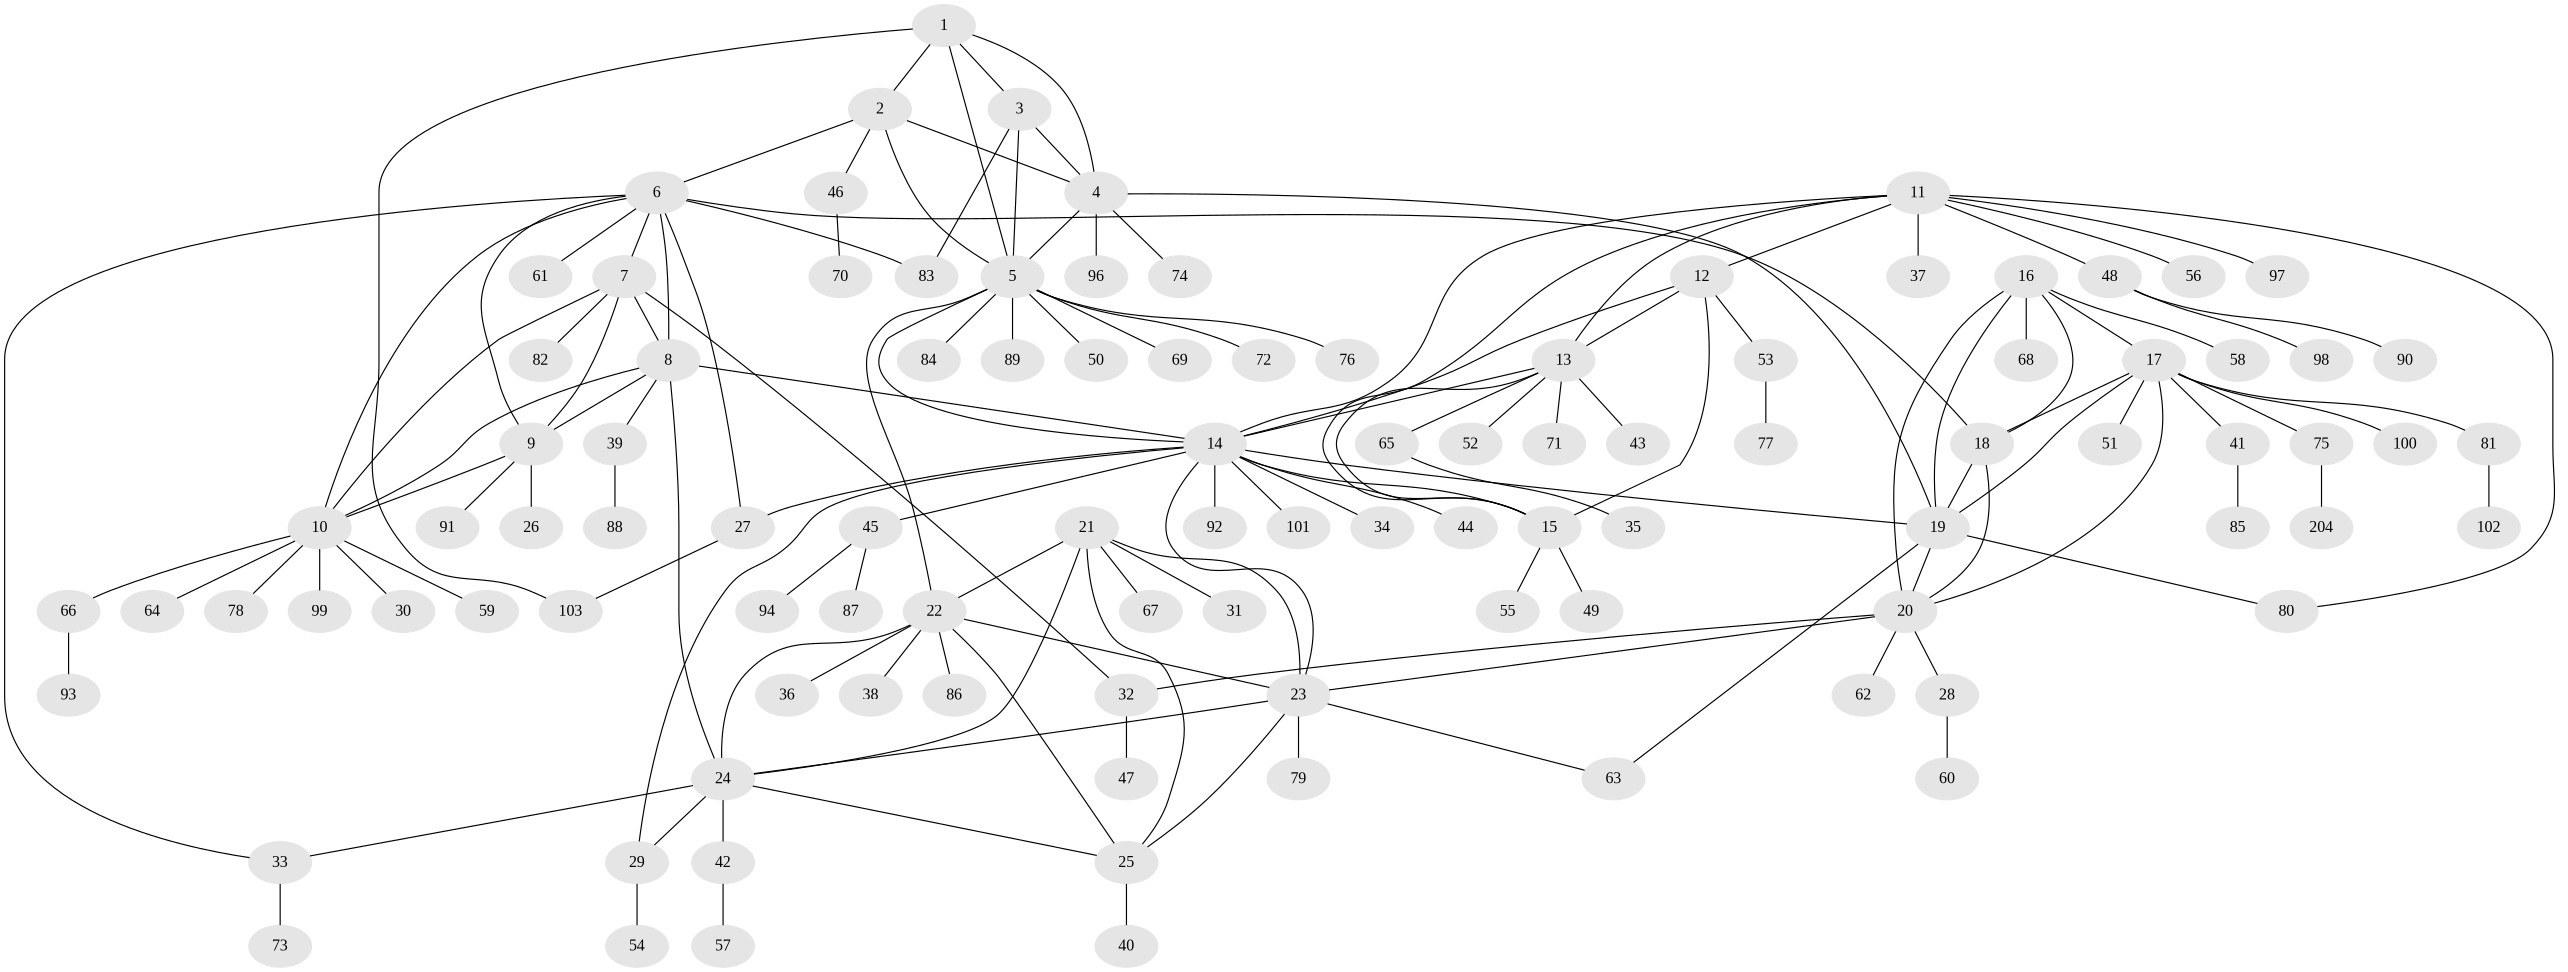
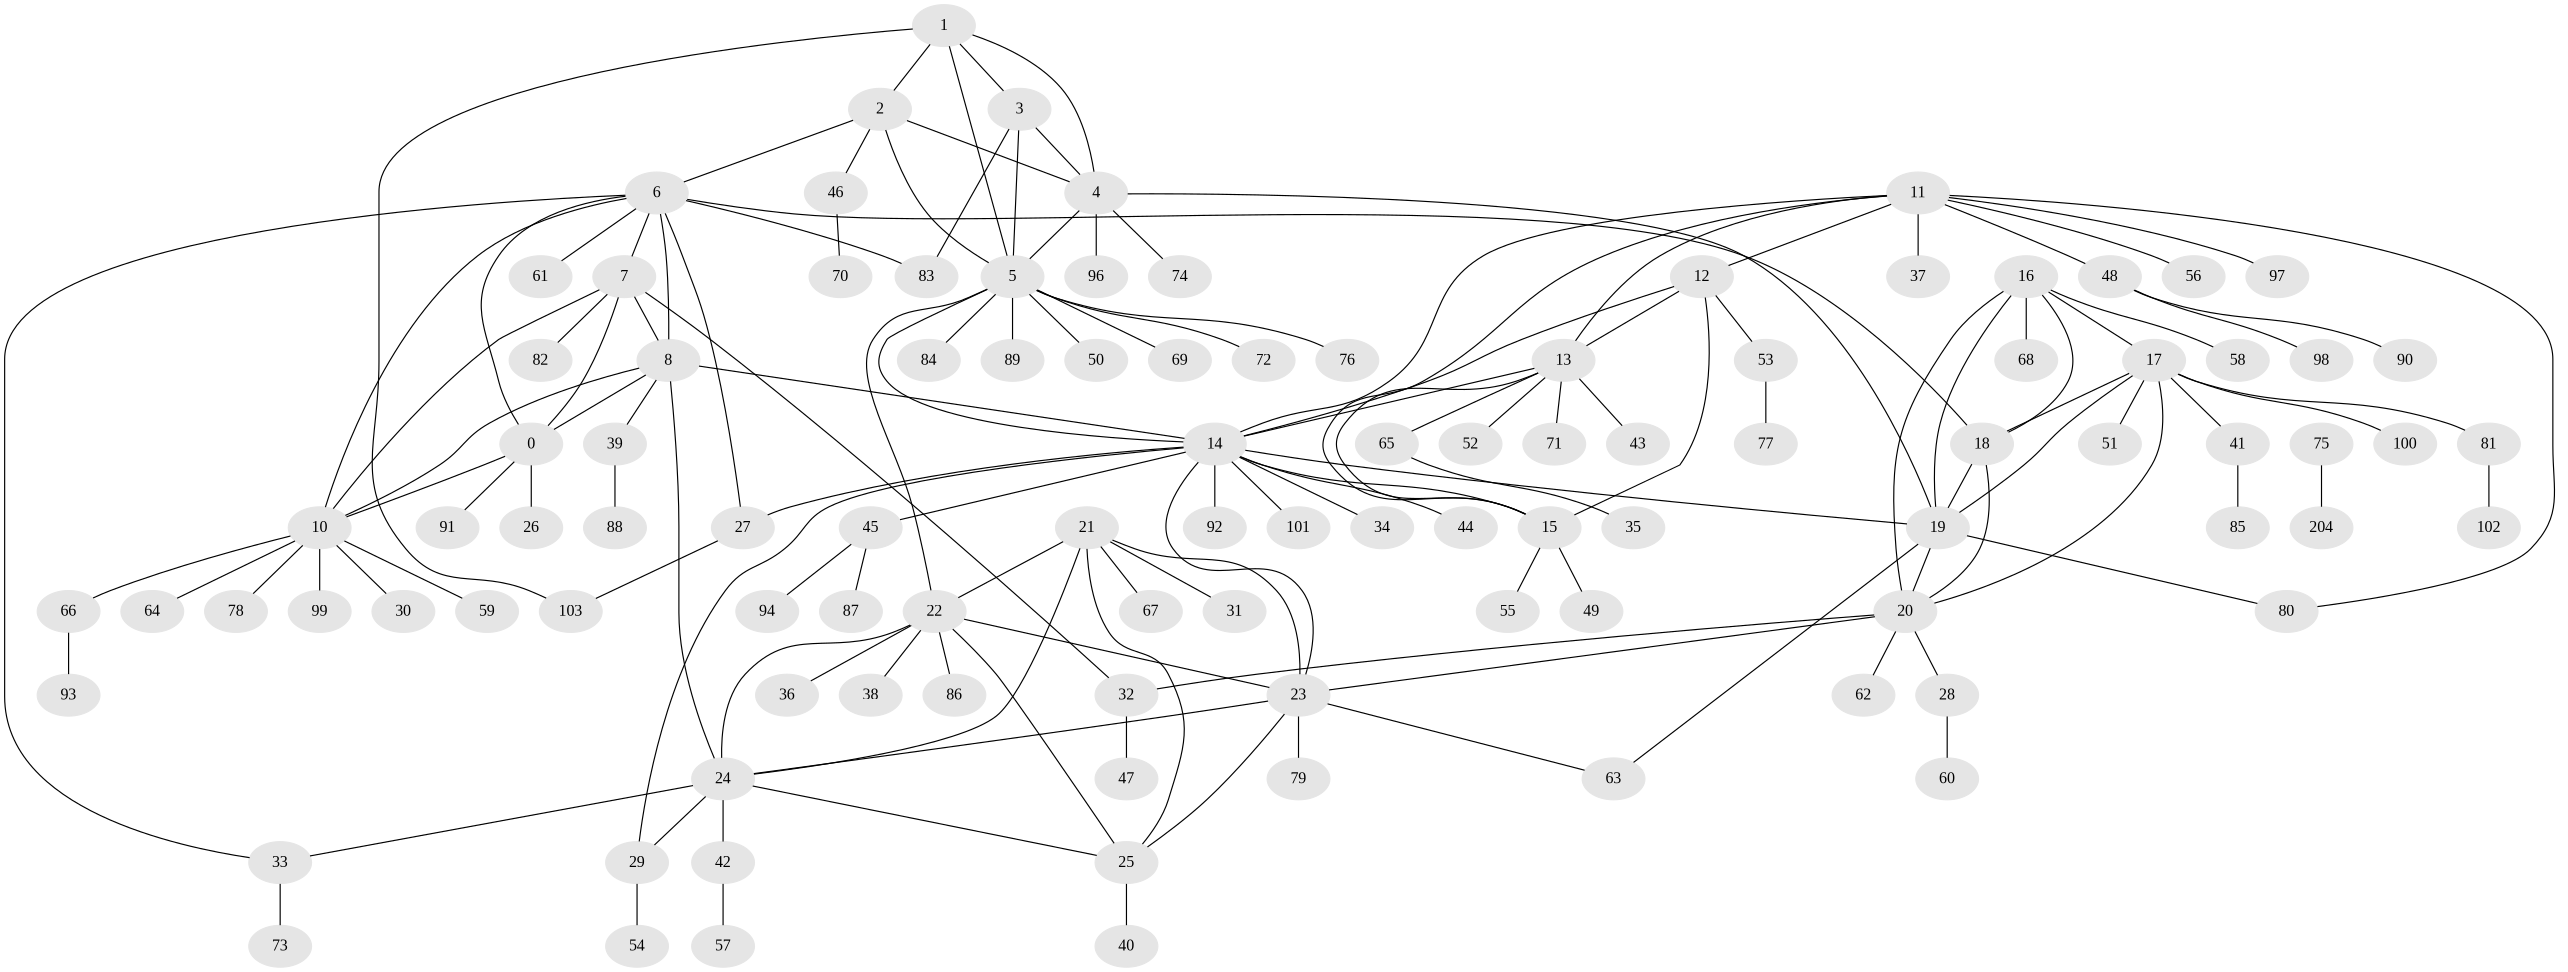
(2238, 402) -> none
(531, 444) -> (531, 444)
